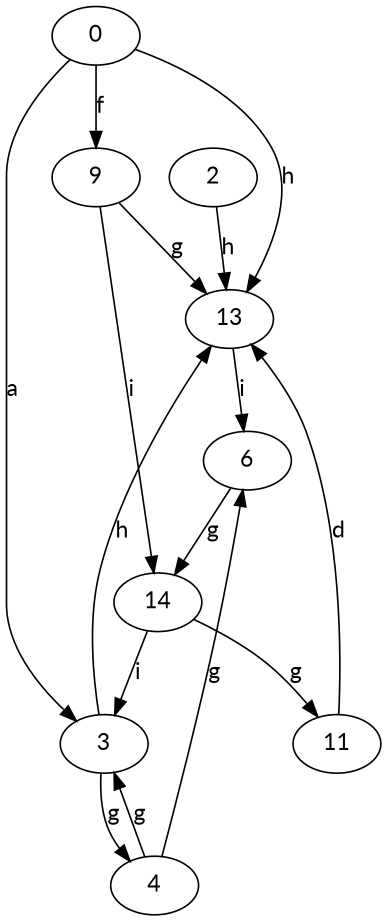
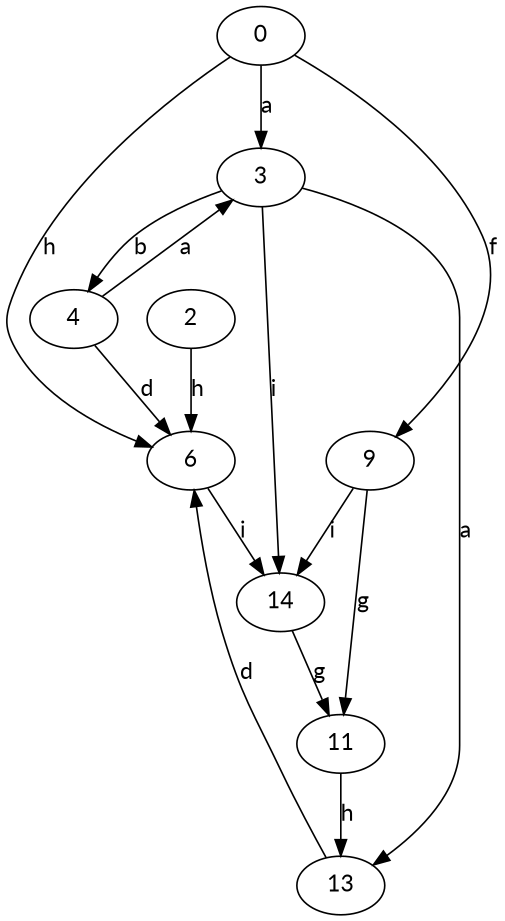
(262, 133) -> (39, 244)
(220, 240) -> (191, 382)
(157, 242) -> (356, 594)
(243, 390) -> (246, 673)
(122, 531) -> (465, 531)
(213, 531) -> (243, 531)
(339, 531) -> (347, 815)
(134, 665) -> (270, 382)
(215, 673) -> (147, 390)
(114, 815) -> (141, 248)
(140, 815) -> (185, 248)
